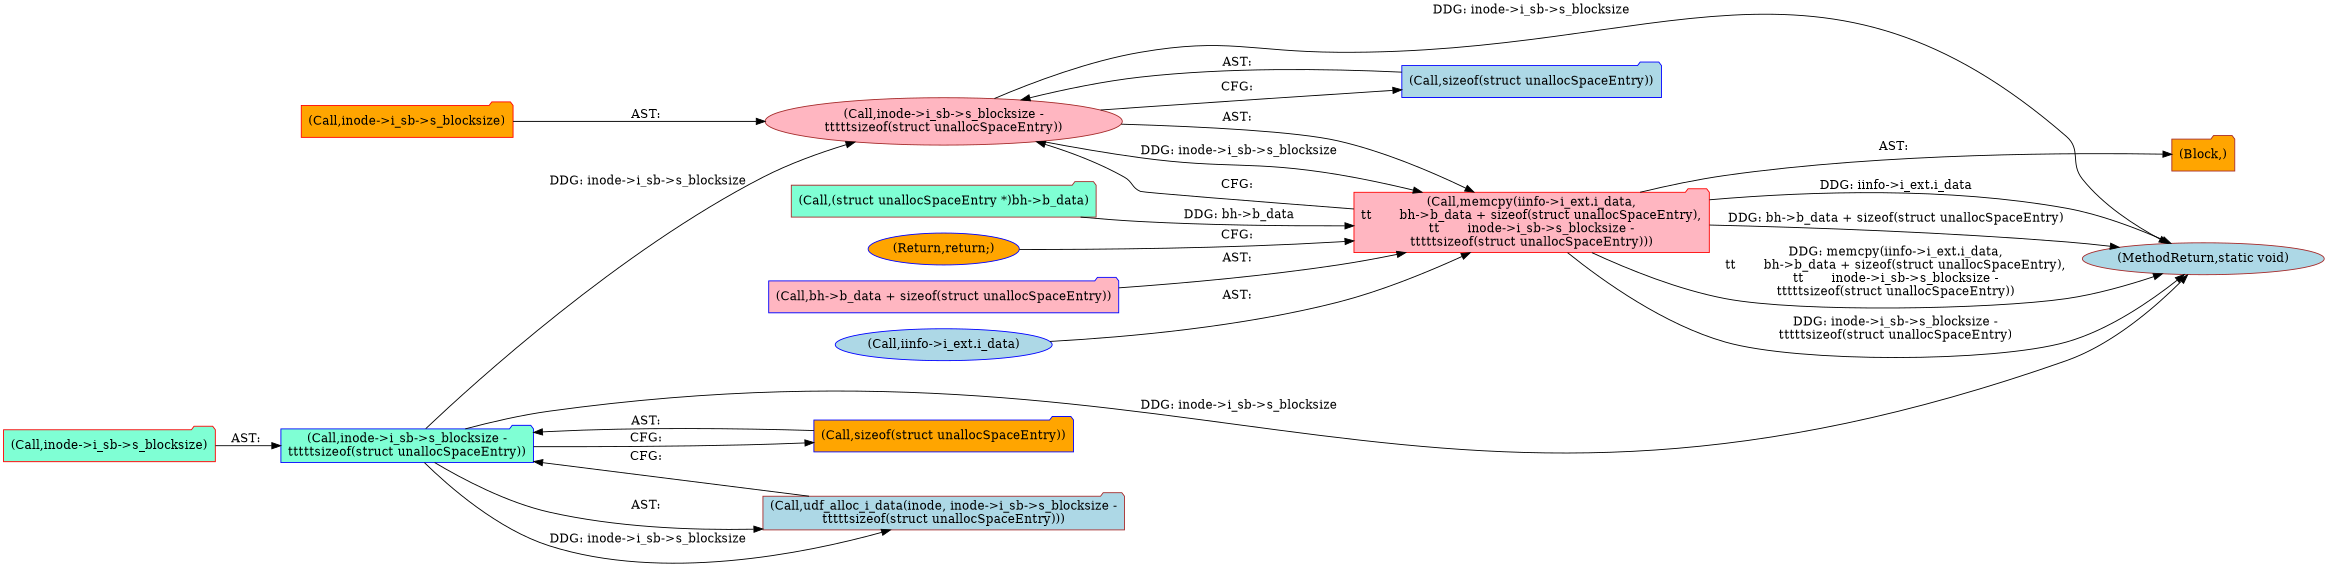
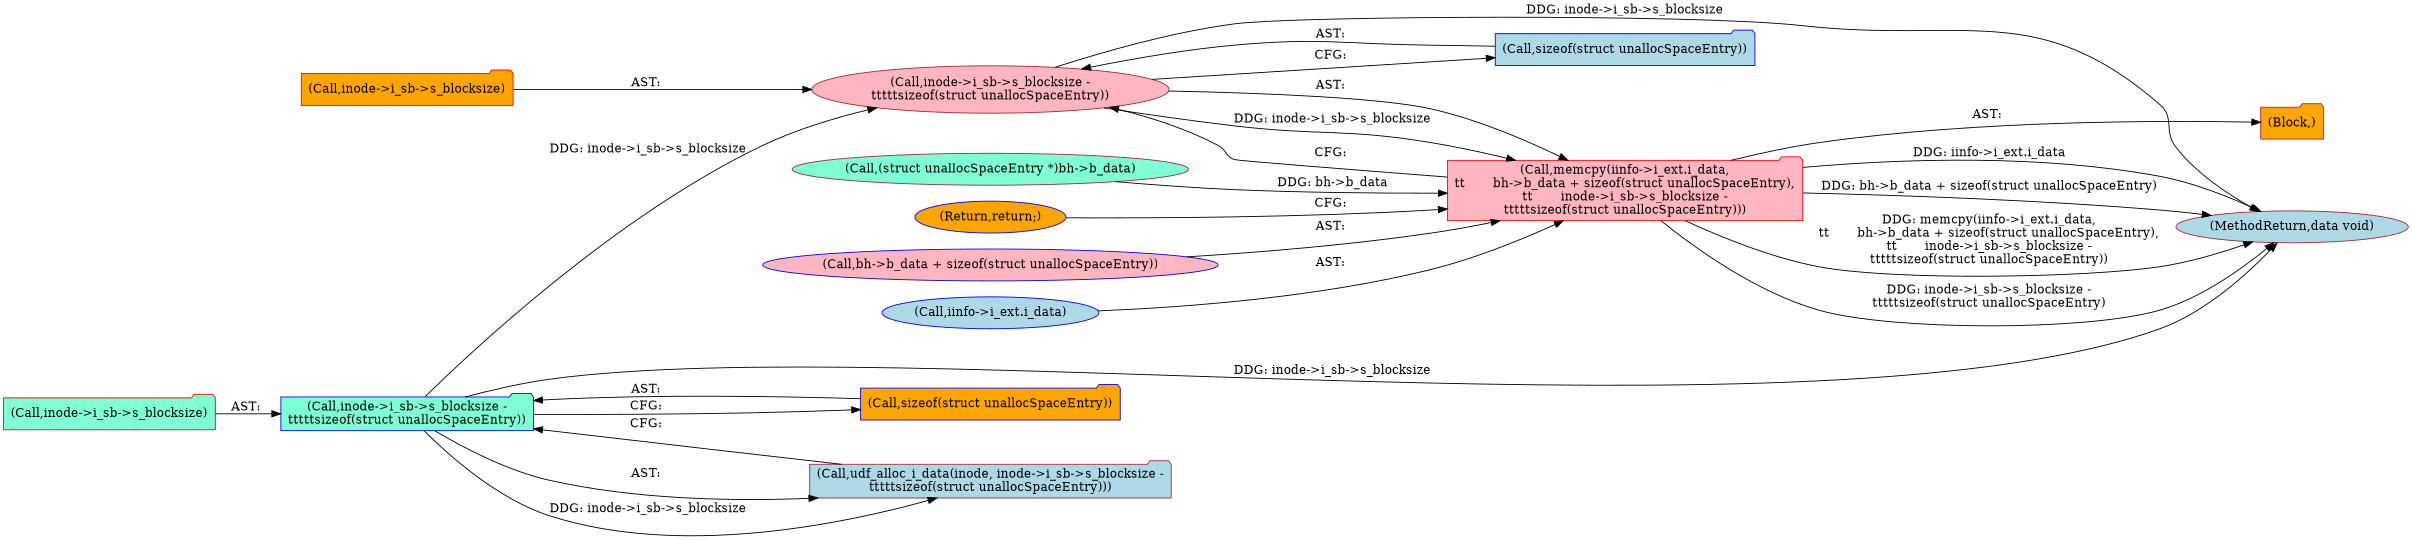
(944, 201) -> (990, 169)
(2203, 259) -> (2292, 227)
(944, 297) -> (990, 265)
